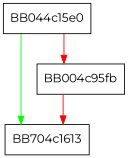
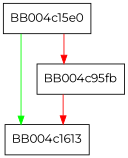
(47, 19) -> (47, 19)
(47, 140) -> (47, 140)
